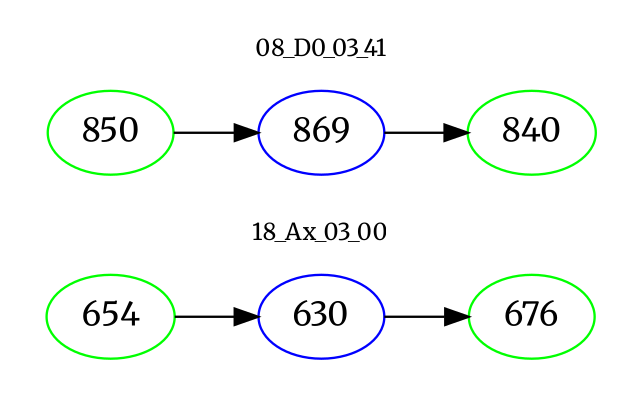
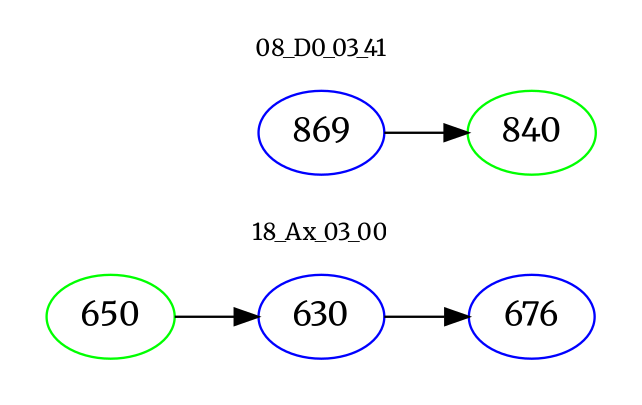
(111, 133) -> none
(111, 317) -> (111, 317)
(532, 317) -> (532, 317)
